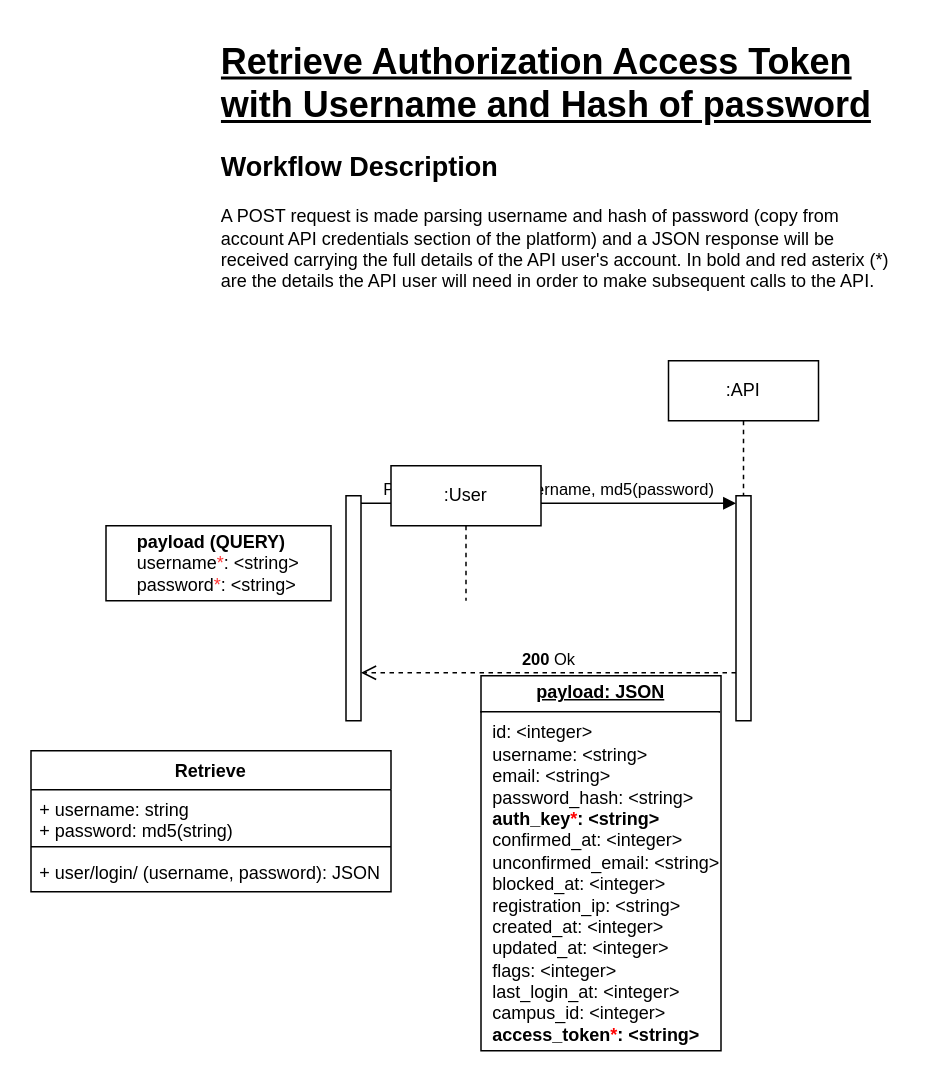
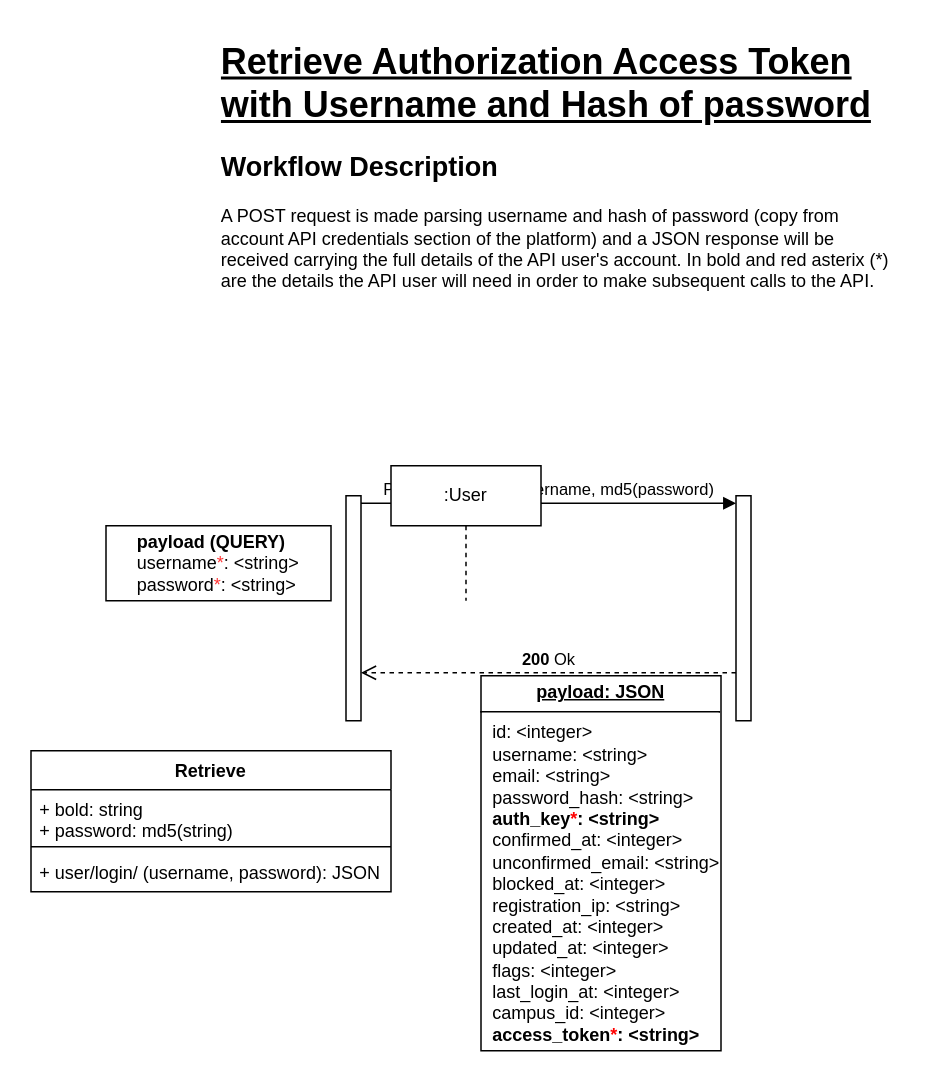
(743, 428) -> none
(146, 822) -> (146, 822)
